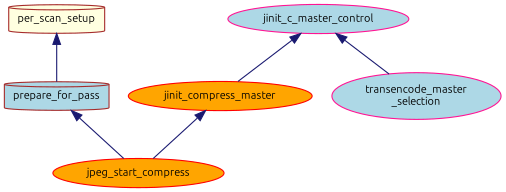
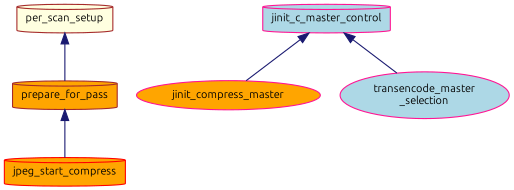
(318, 19) -> (327, 19)
(57, 96) -> (65, 95)
(220, 96) -> (228, 95)
(175, 138) -> none
(138, 173) -> (65, 172)
